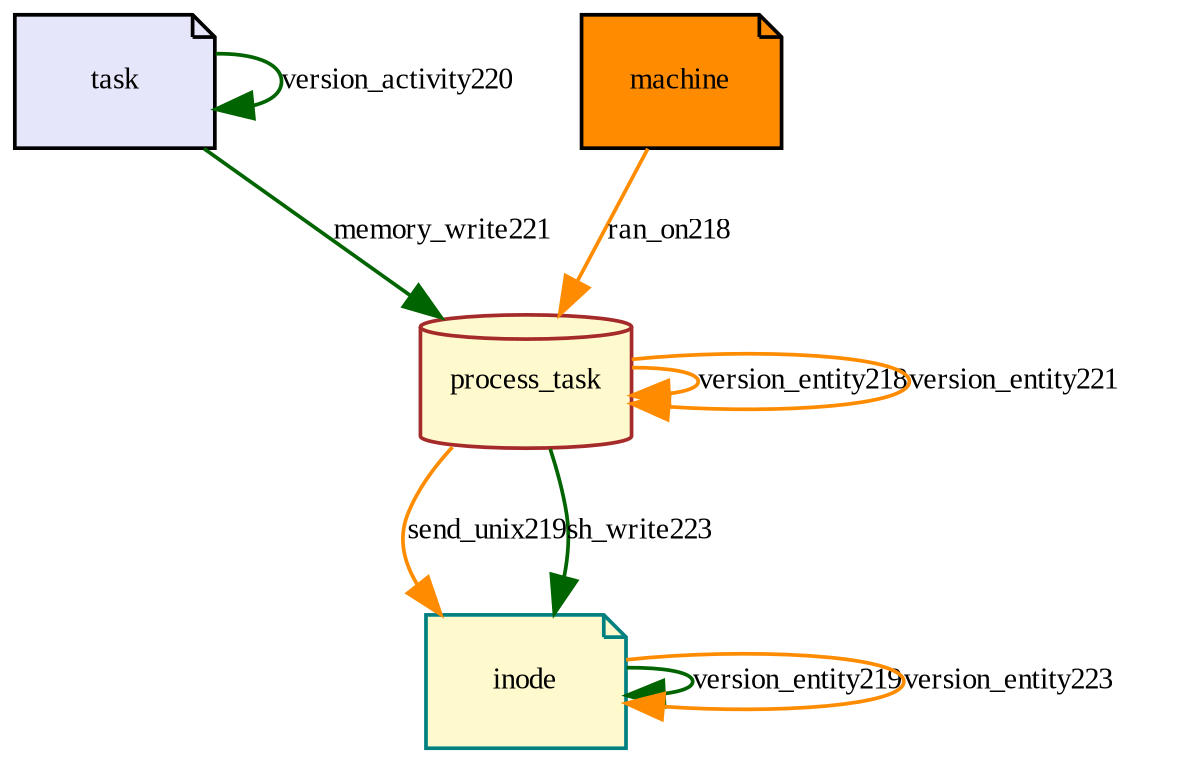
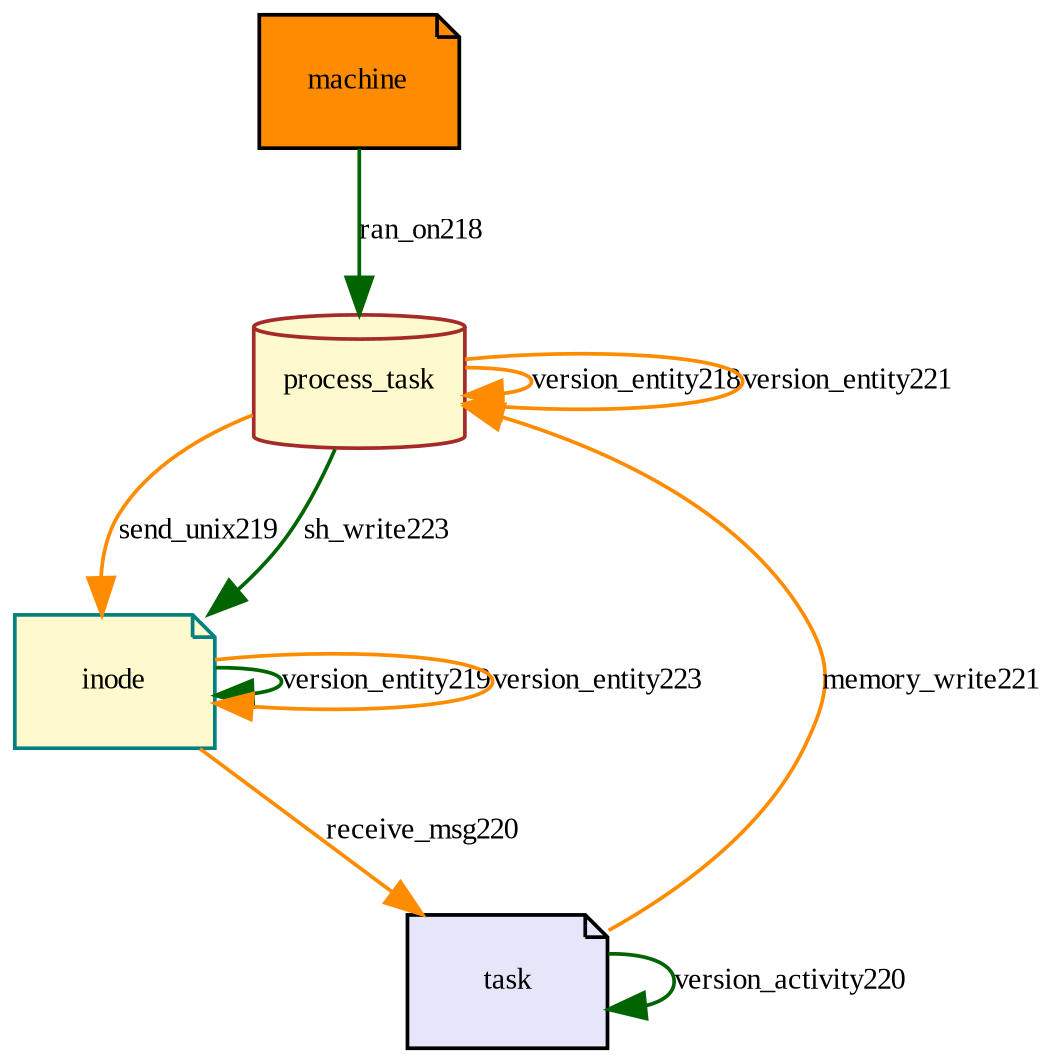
(613, 215) -> (359, 213)
(307, 222) -> (814, 634)
none -> (296, 820)
